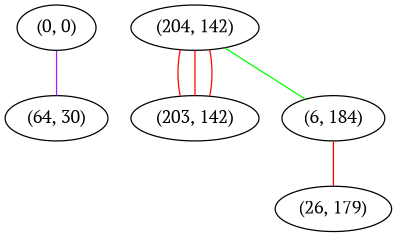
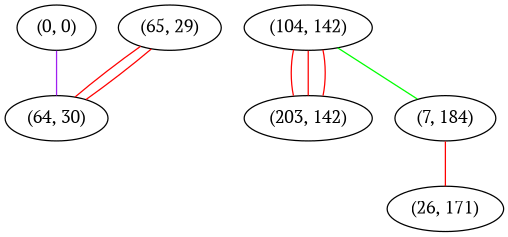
none -> (170, 28)
(195, 28) -> (308, 28)
(333, 118) -> (445, 118)
(333, 209) -> (445, 209)
